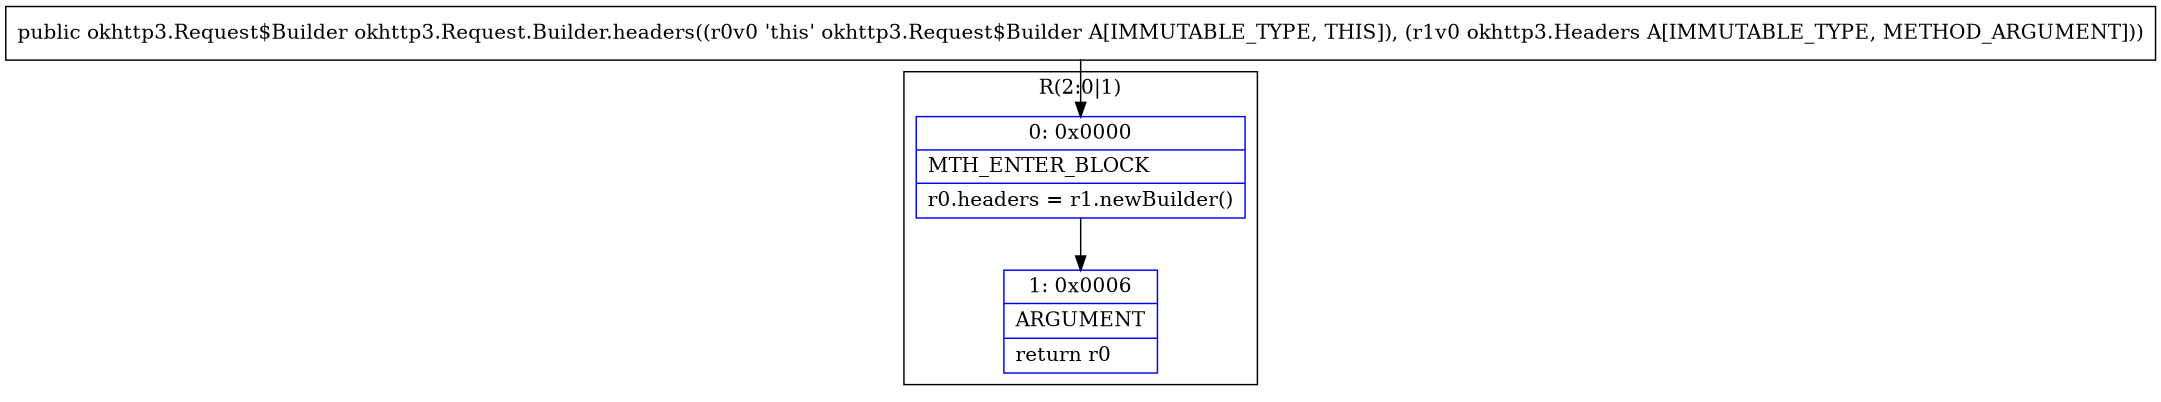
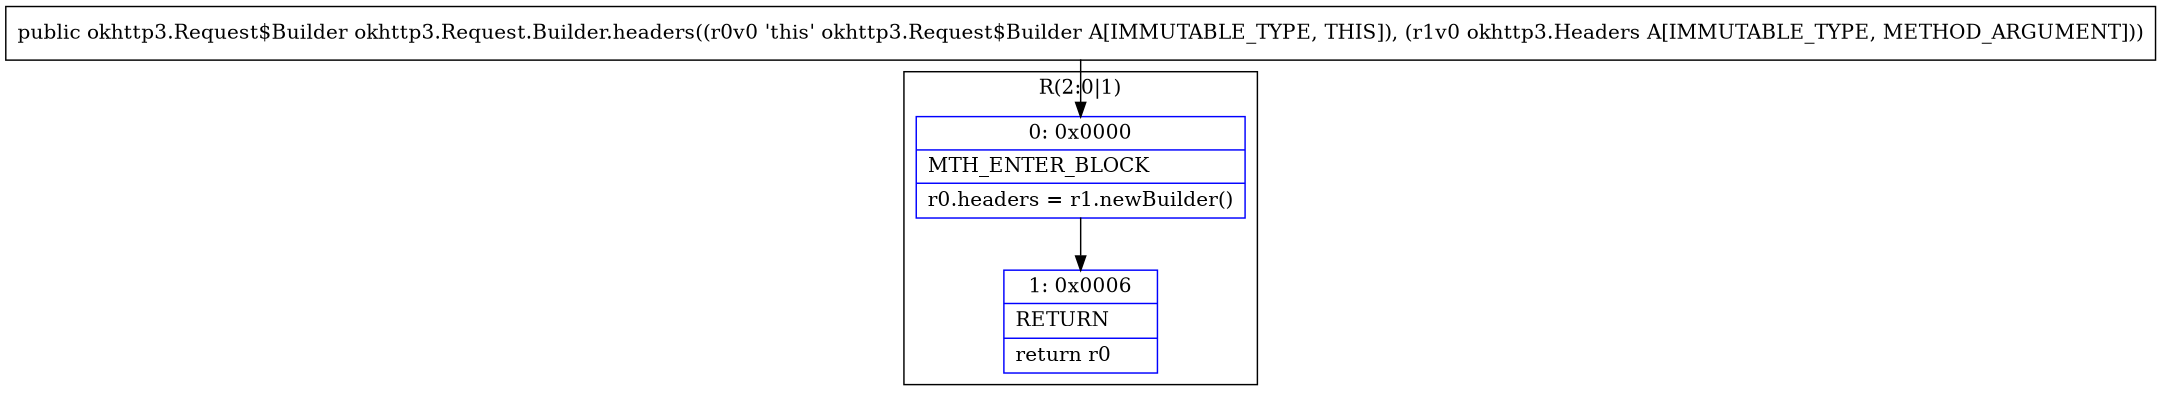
(1081, 320) -> (1063, 320)
